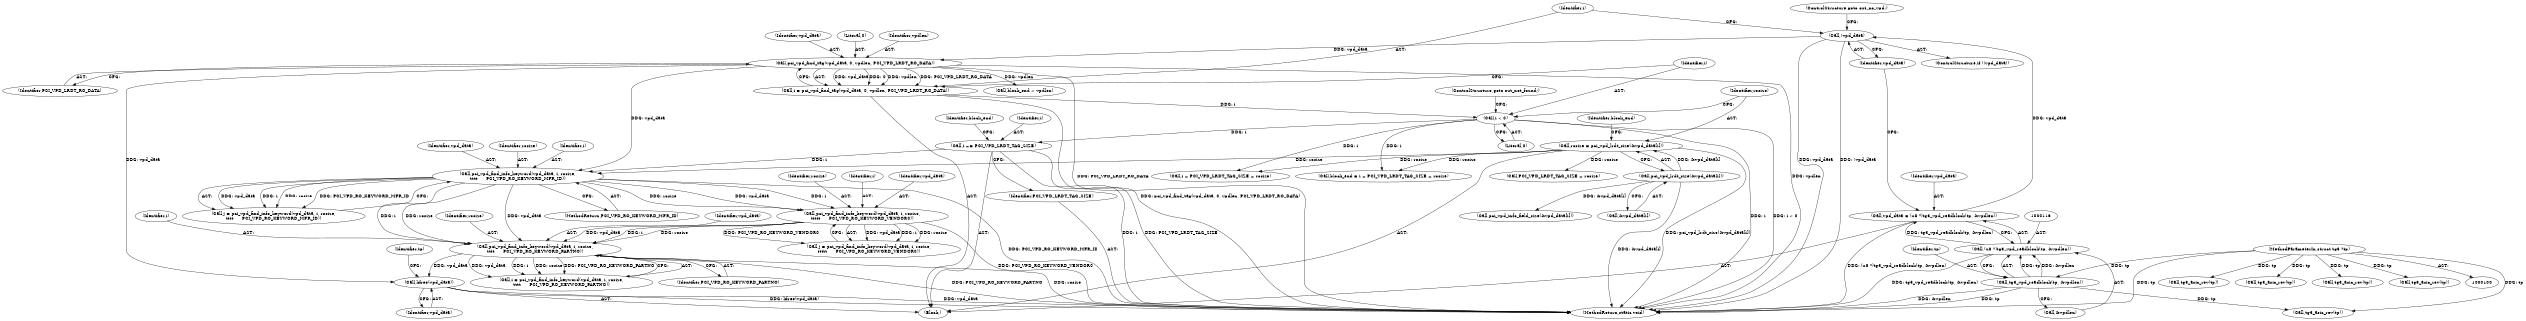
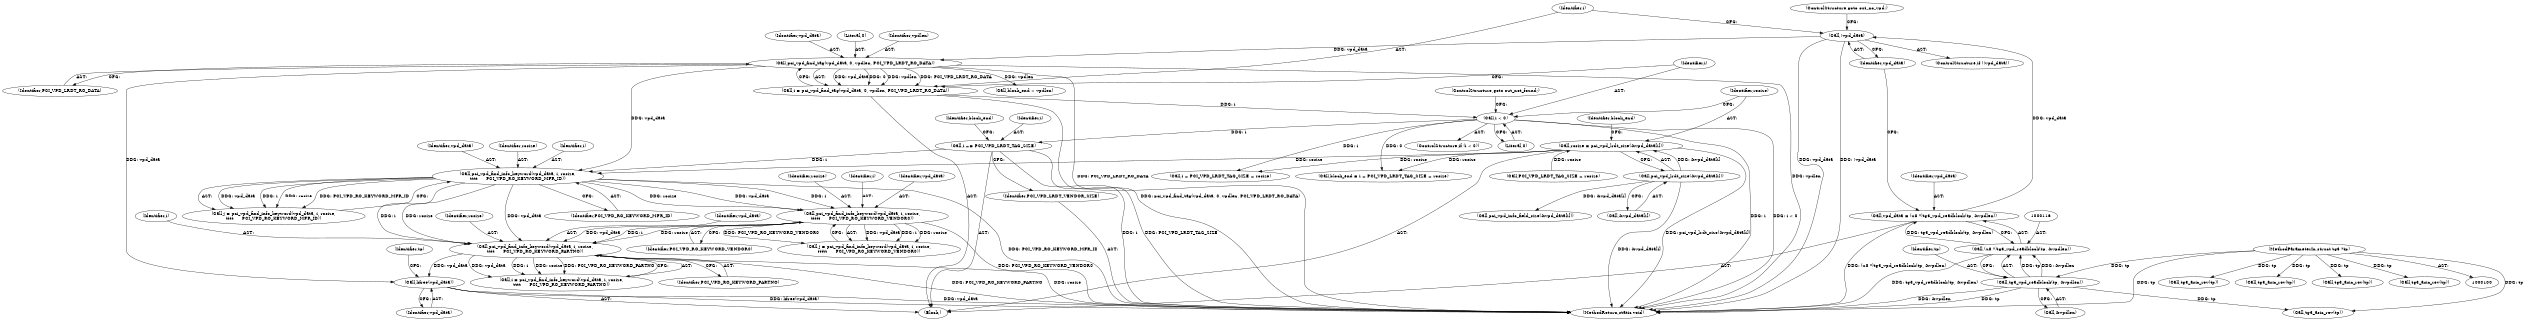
(1394, 146) -> (1394, 146)
none -> (1448, 146)
(1585, 161) -> (1554, 157)
(1051, 196) -> (1051, 196)
(622, 216) -> (622, 216)
none -> (699, 249)
(2114, 280) -> (2054, 298)
